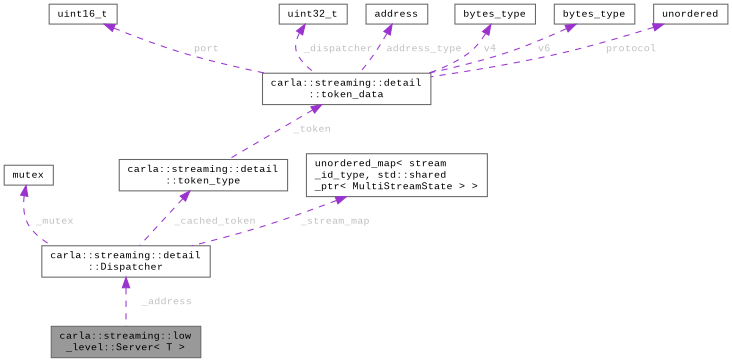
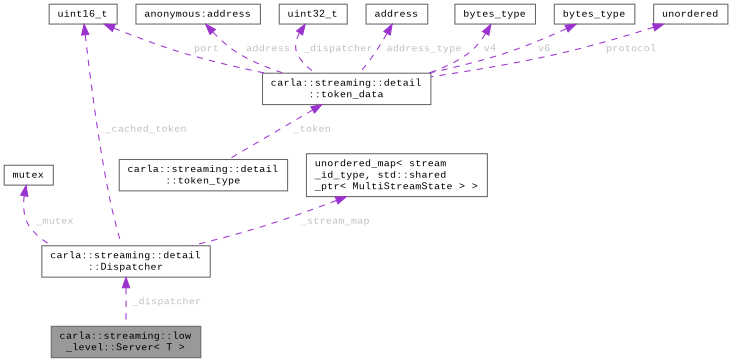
none -> (198, 14)
(161, 222) -> (99, 141)
(164, 302) -> (164, 302)
